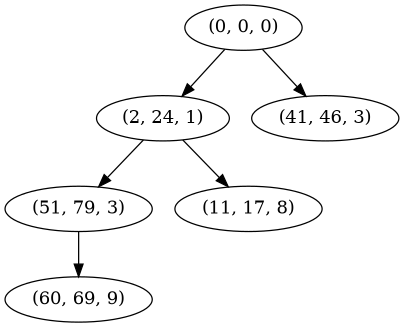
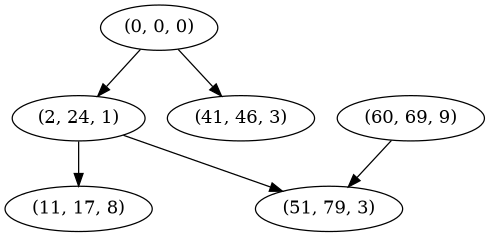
(79, 248) -> (374, 159)
